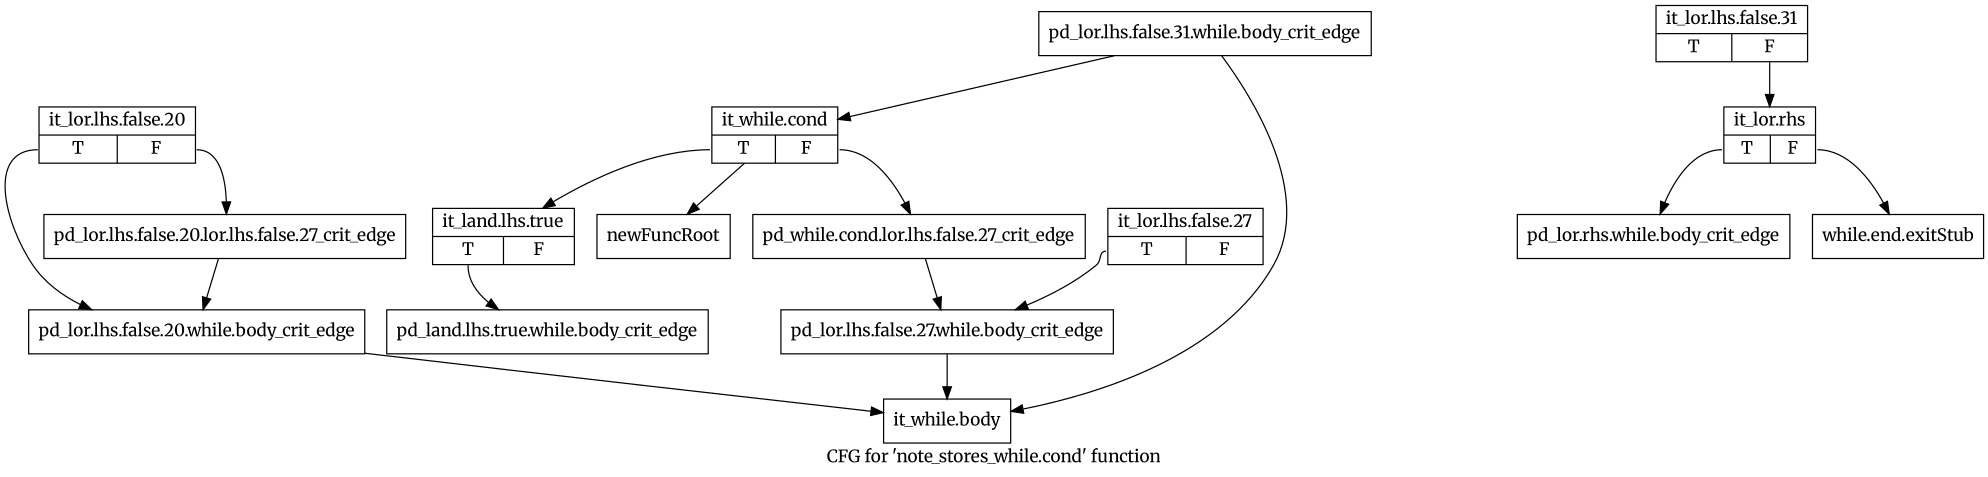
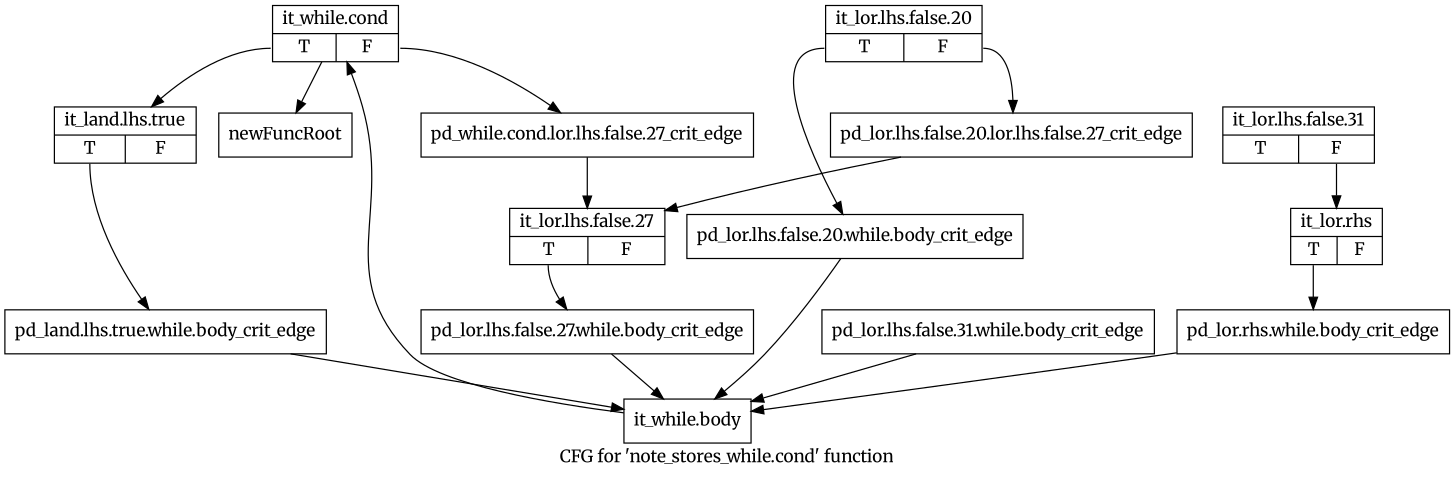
(982, 86) -> (388, 326)
(1898, 237) -> none
(213, 278) -> (789, 181)
(931, 278) -> (587, 177)
none -> (427, 376)
none -> (970, 382)
